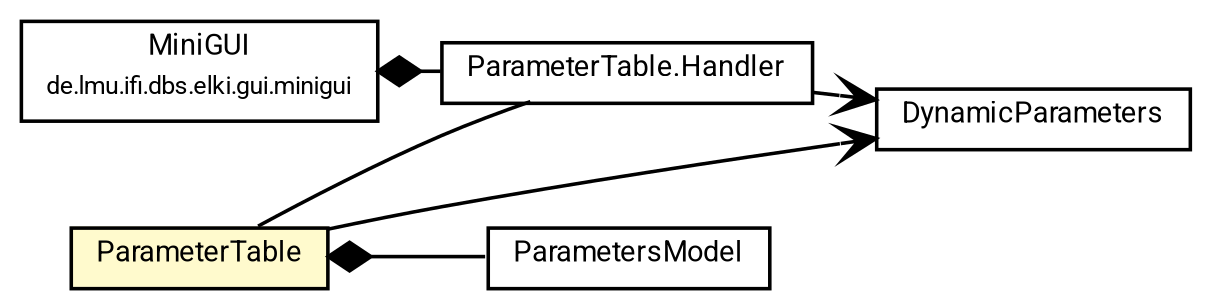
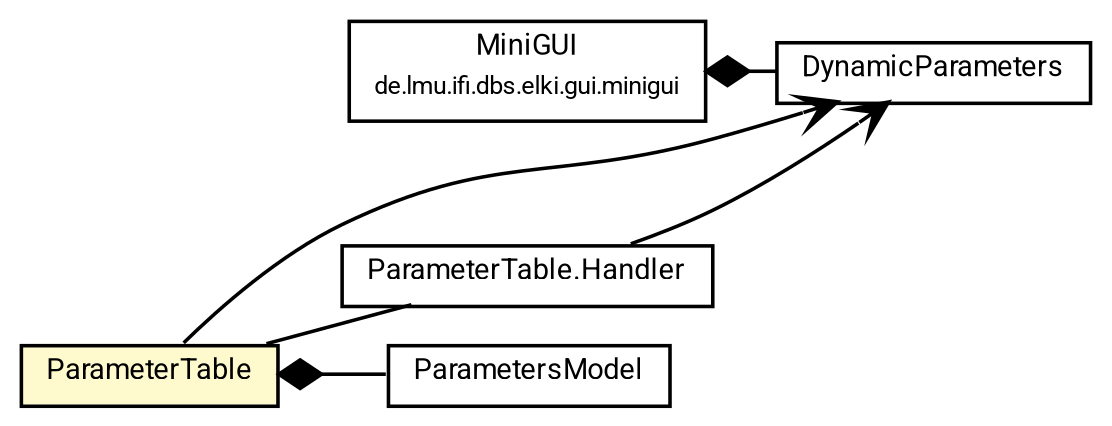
(431, 71) -> (763, 71)
